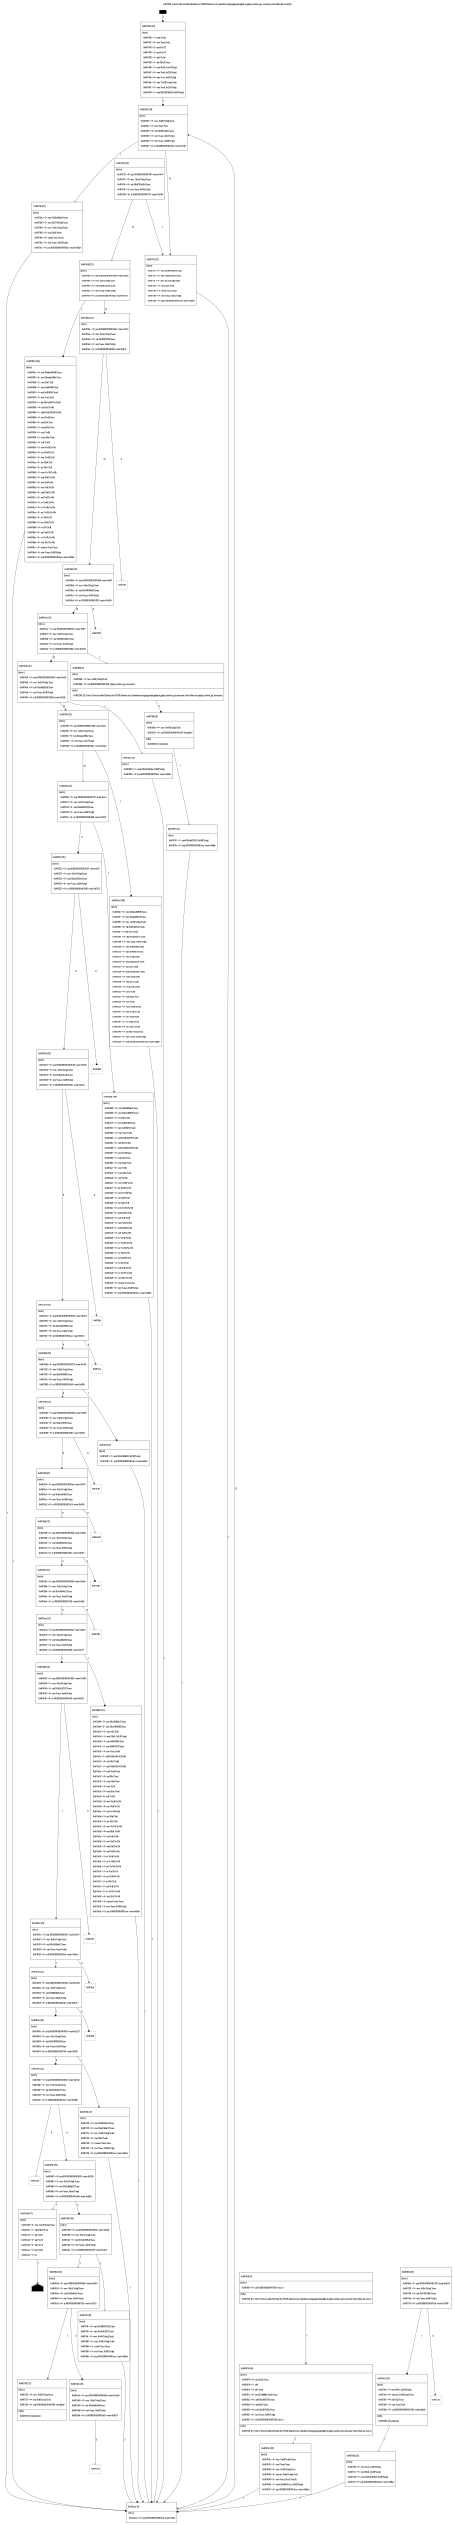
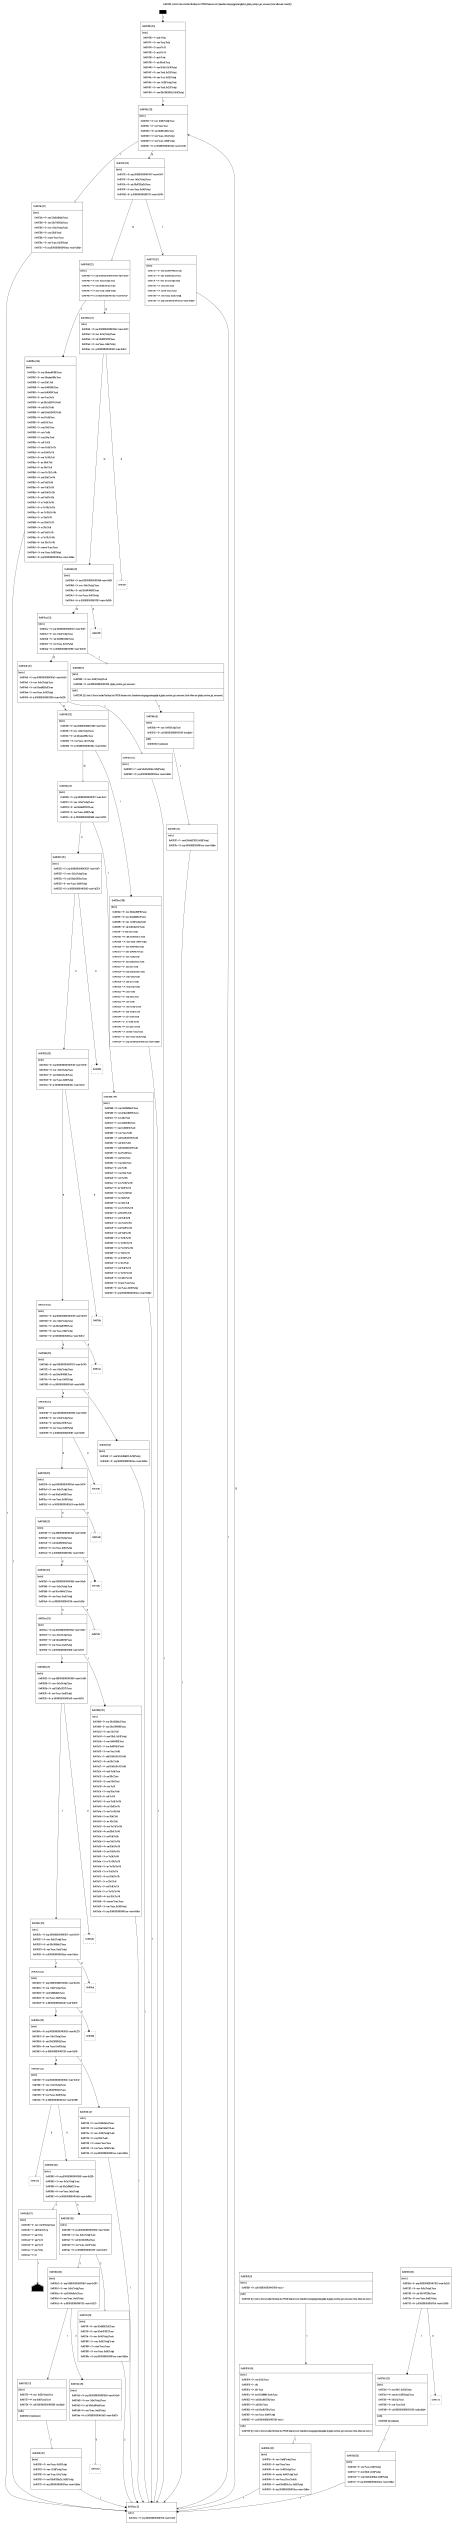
(168, 202) -> (151, 154)
none -> (56, 2469)
